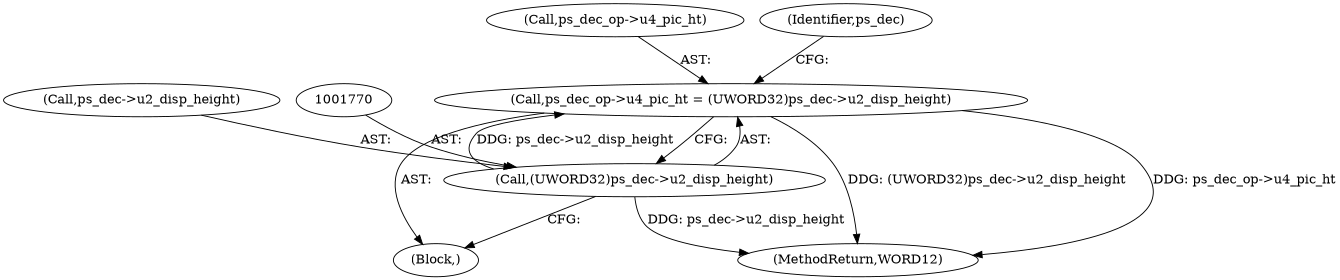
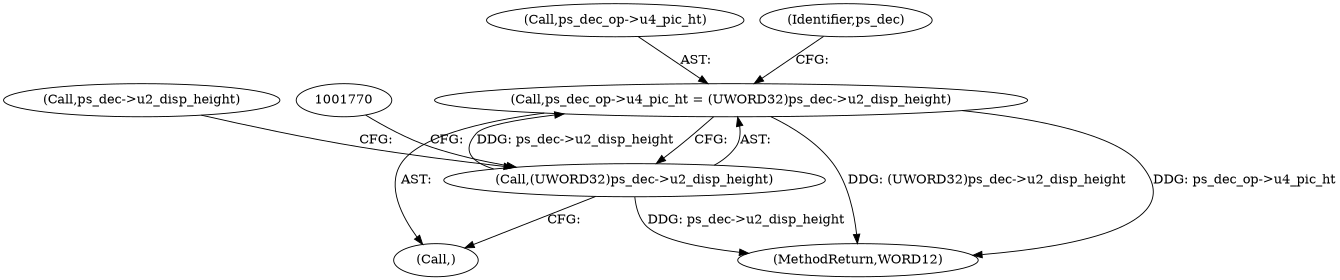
(378, 140) -> (378, 140)
(449, 140) -> (449, 140)
(436, 260) -> (436, 260)
